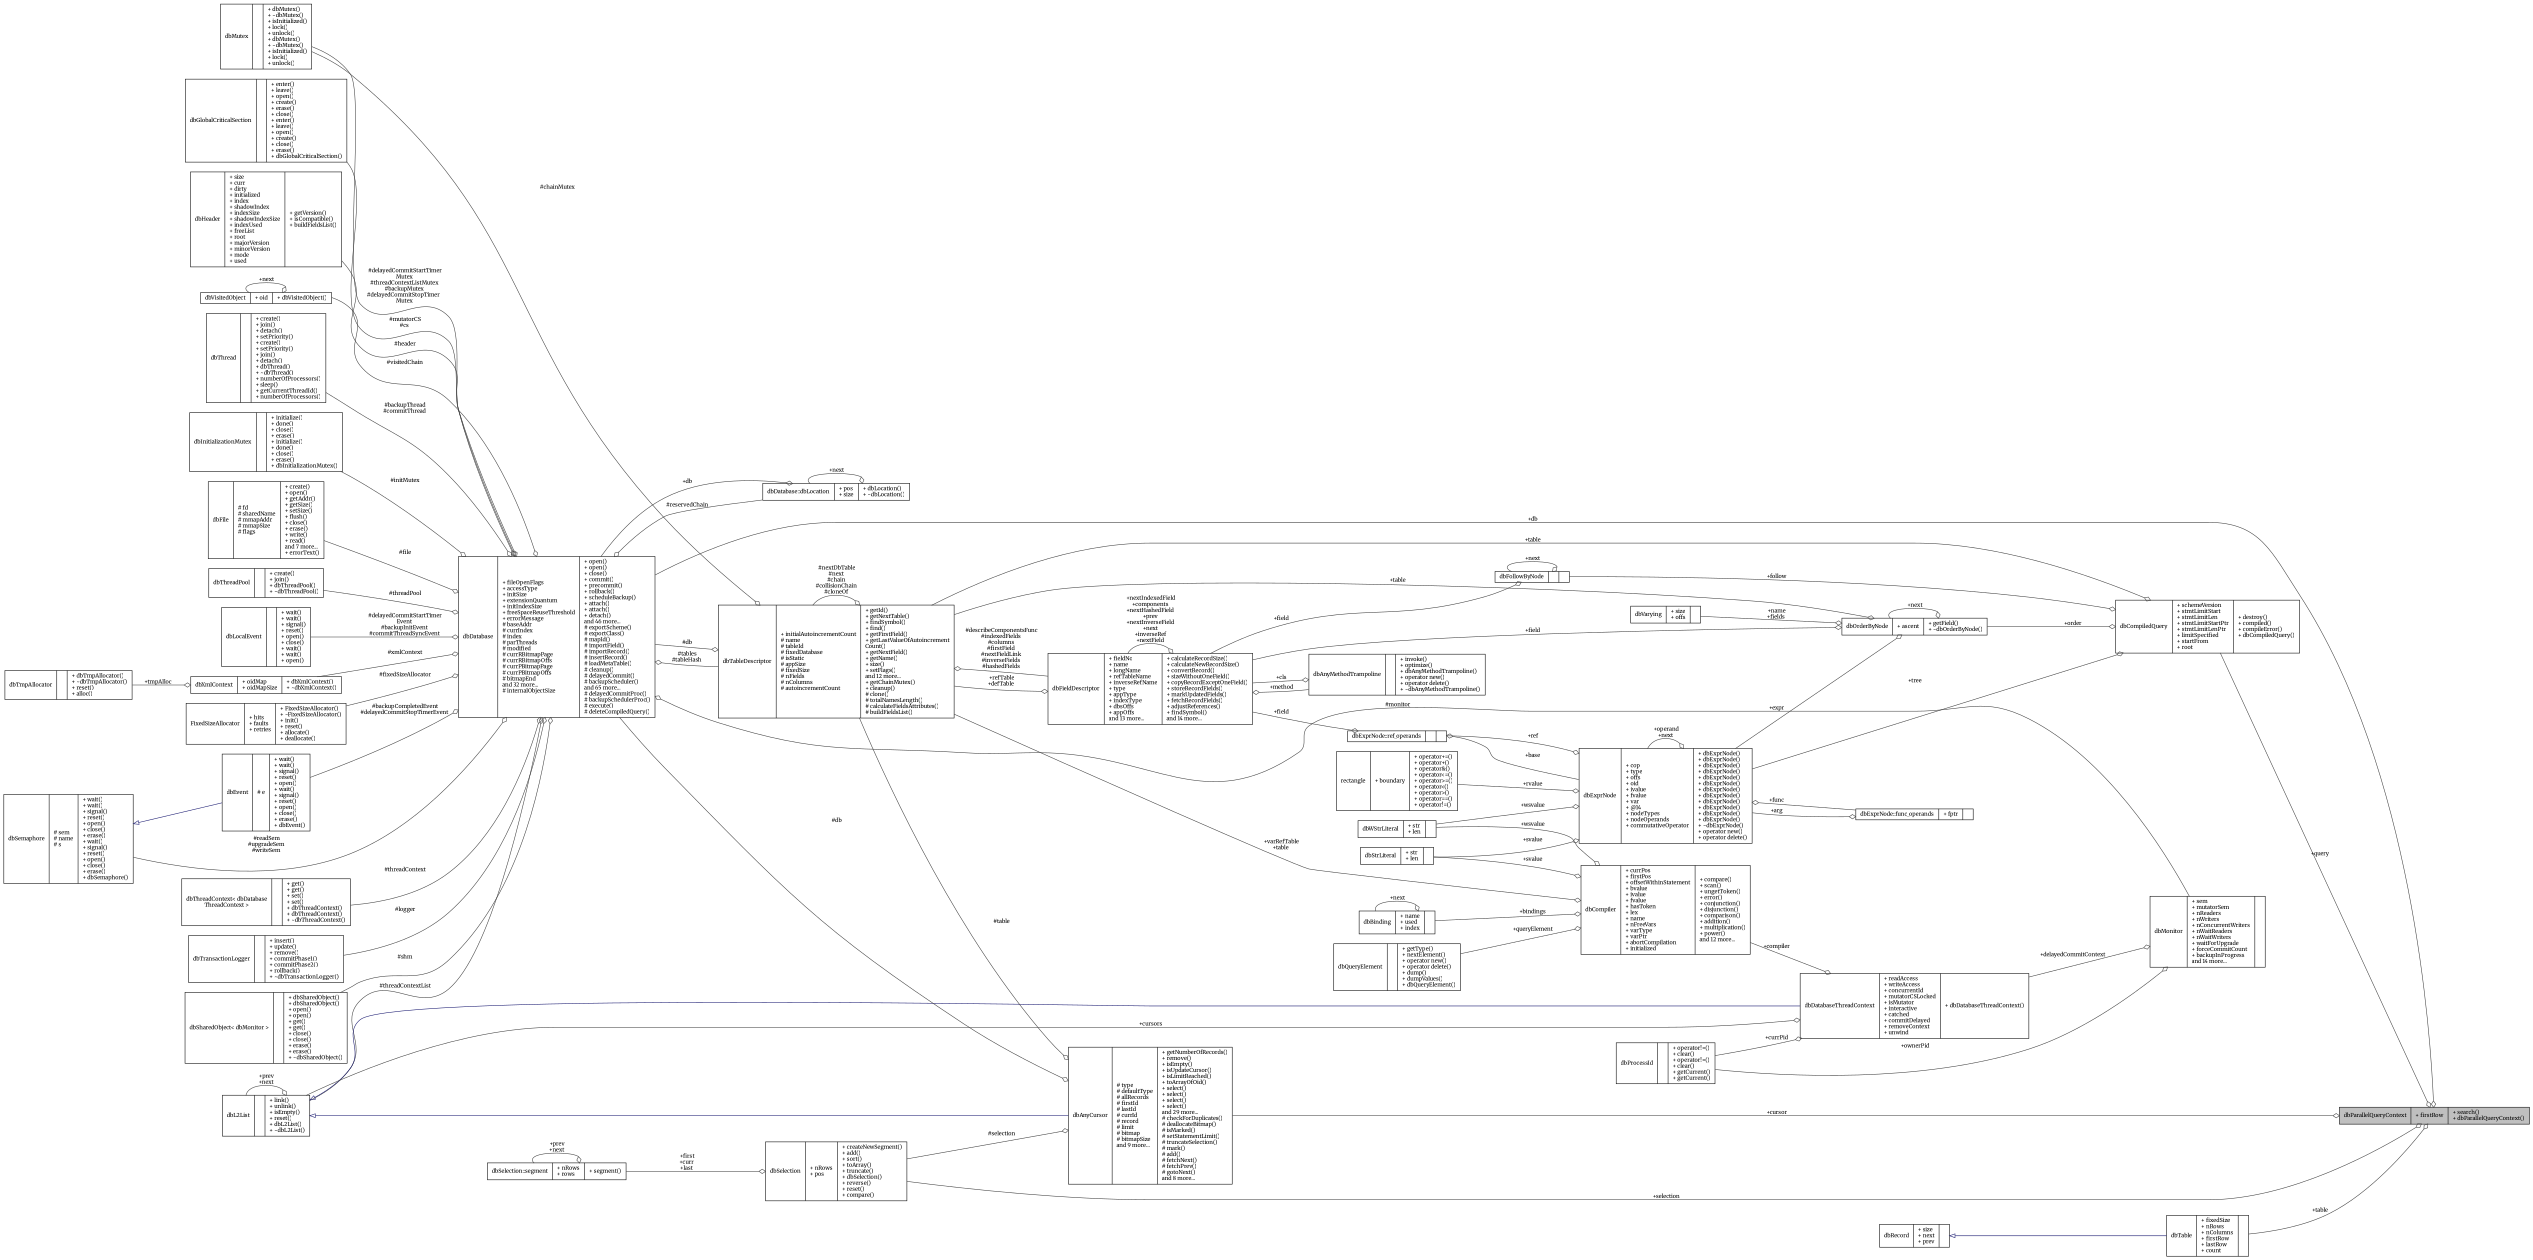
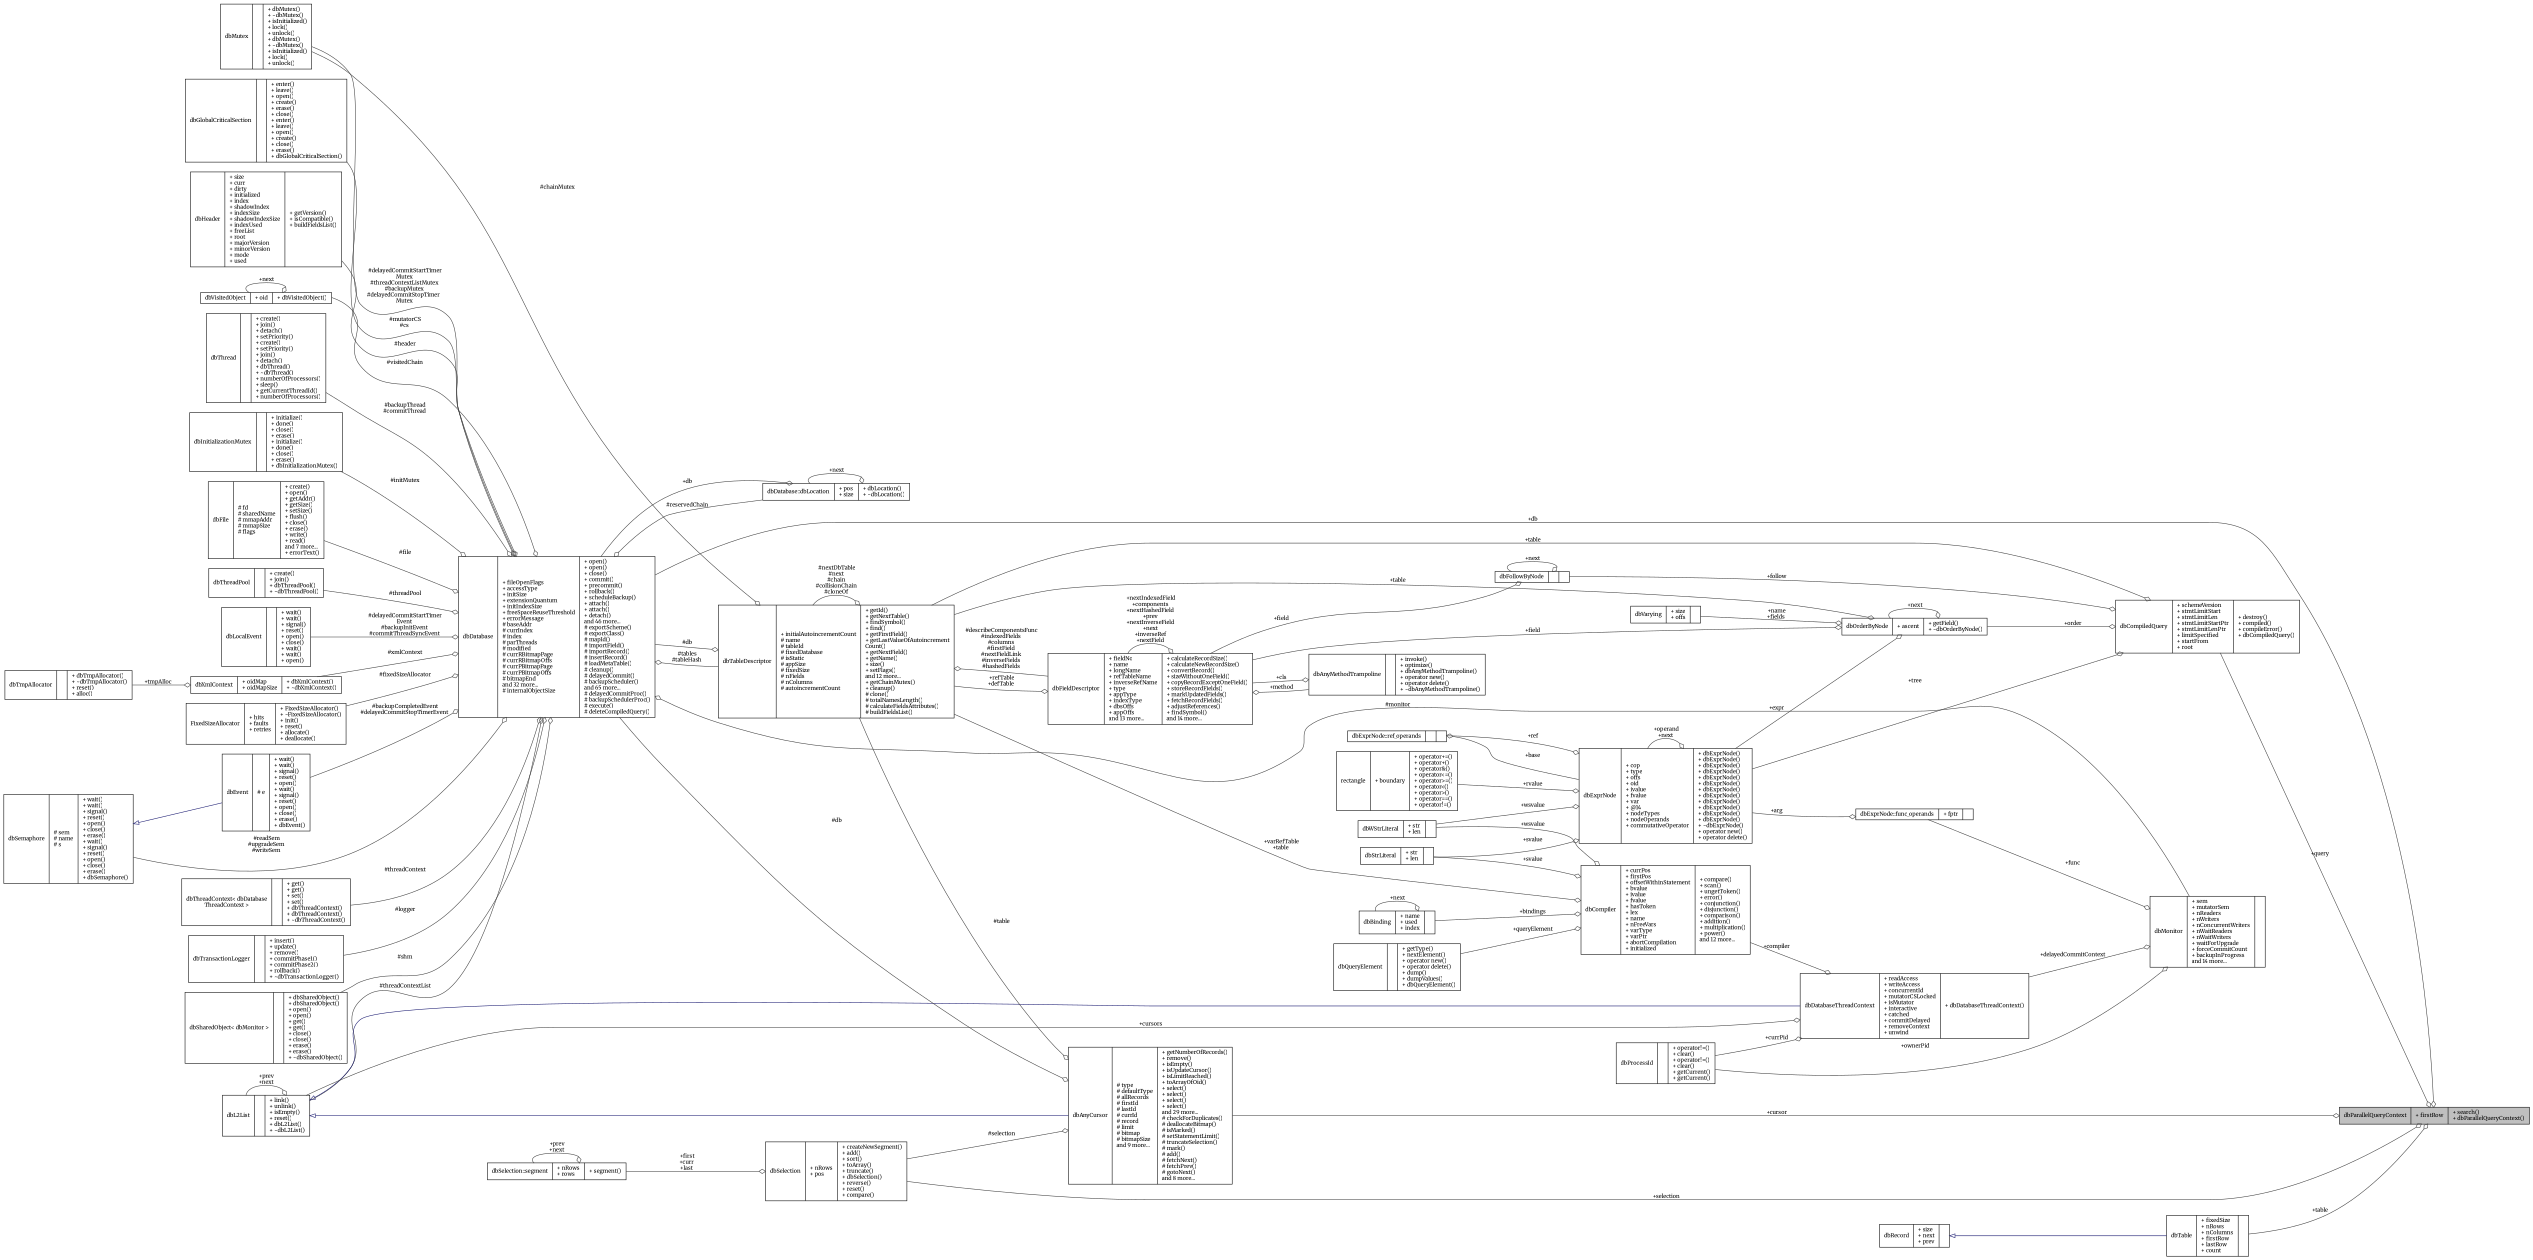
(1302, 722) -> none
(1807, 806) -> (2036, 863)
